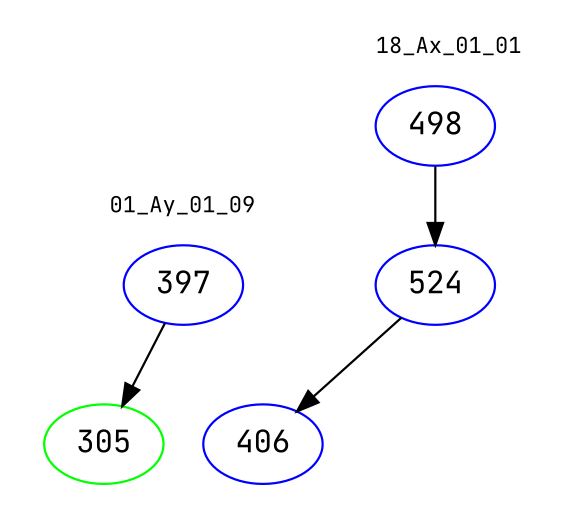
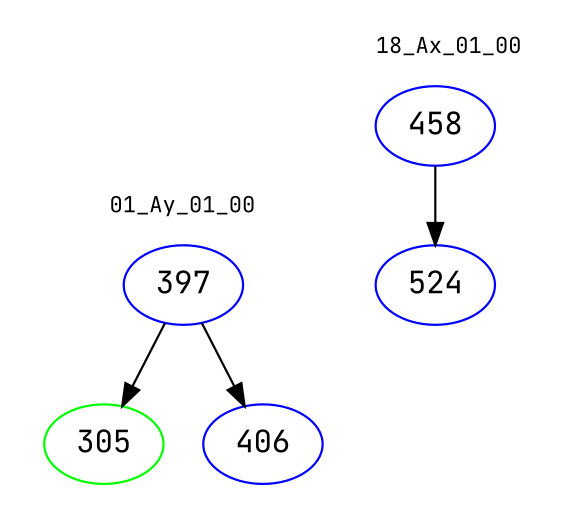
(450, 48) -> (450, 48)
(435, 126) -> (435, 126)
(183, 207) -> (183, 207)
(357, 357) -> (218, 355)
